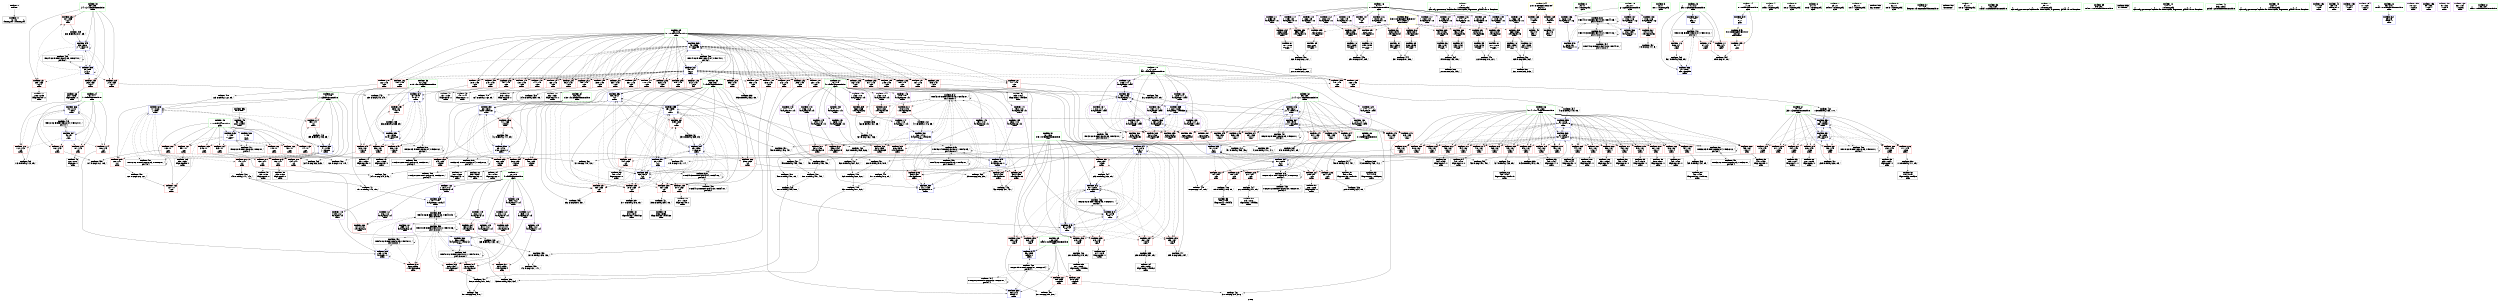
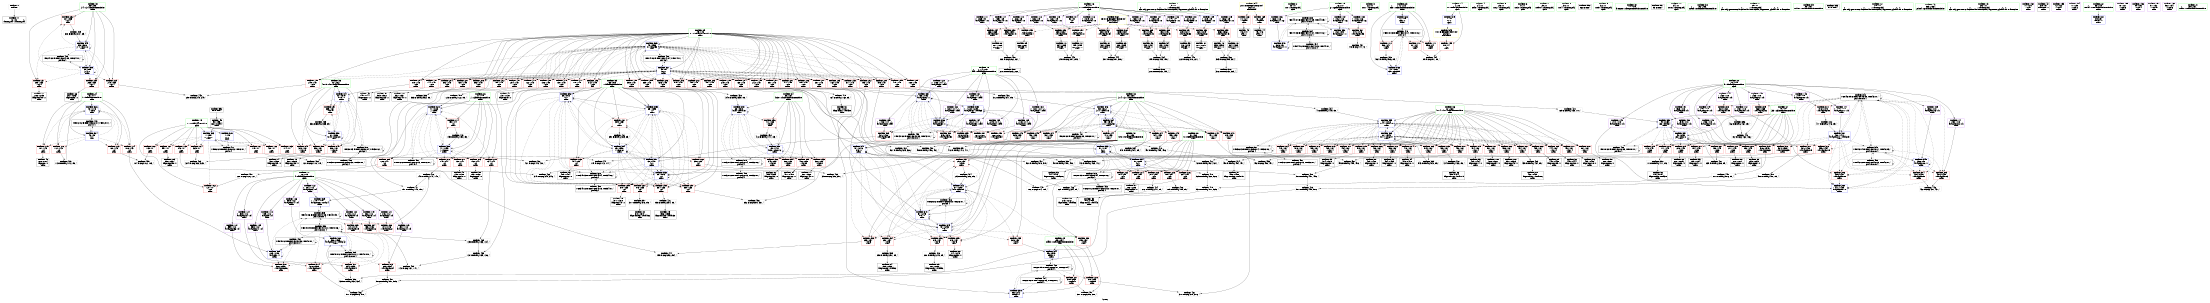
(942, 91) -> (841, 102)
none -> (1737, 162)
